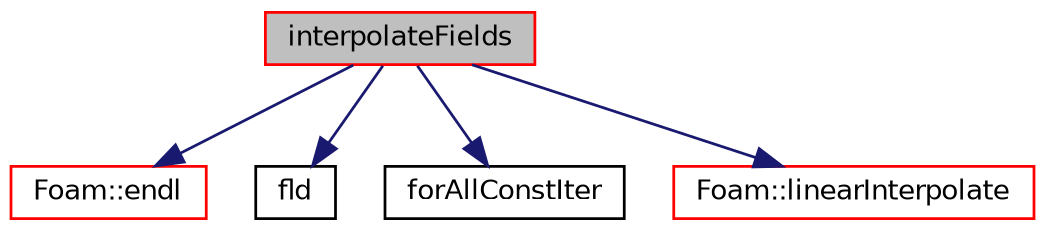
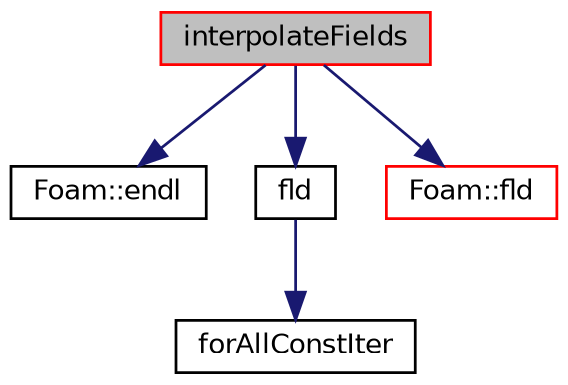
(445, 104) -> (296, 256)
(109, 192) -> (109, 192)
(854, 192) -> (472, 192)
